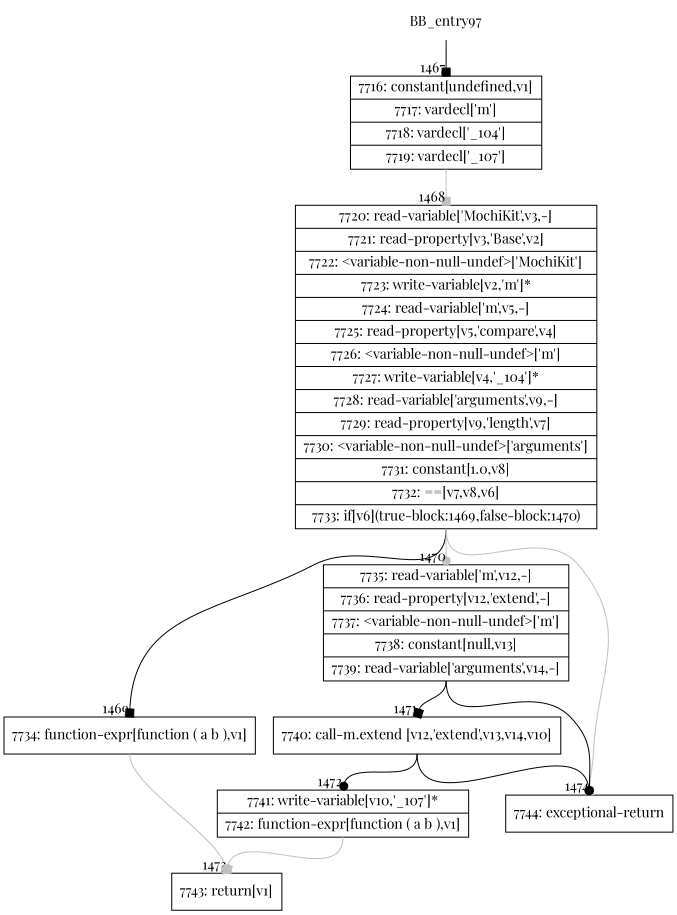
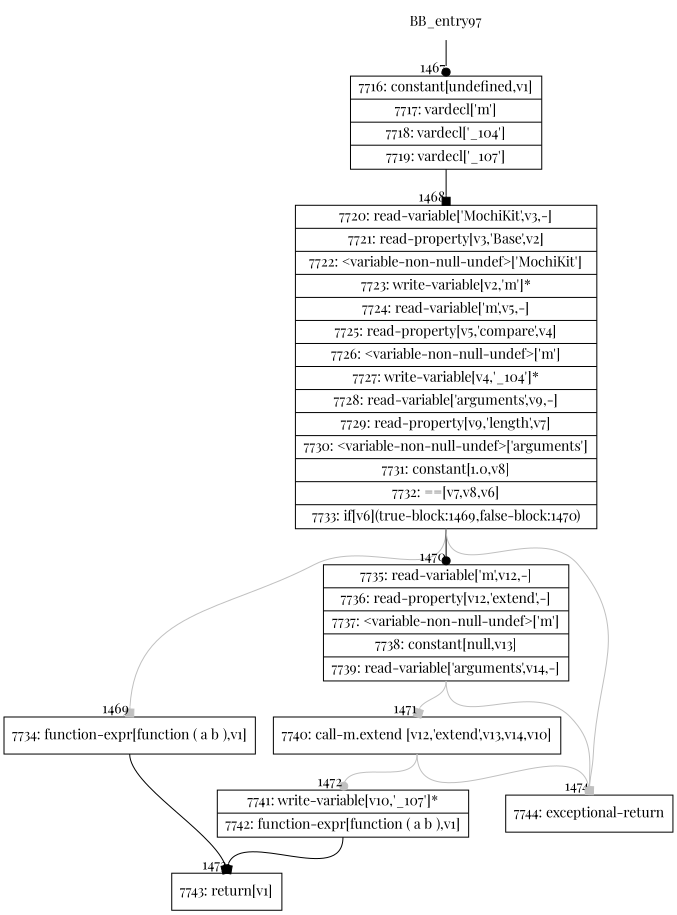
(446, 53) -> (446, 53)
(446, 182) -> (446, 182)
(446, 543) -> (446, 543)
(270, 584) -> (270, 584)
(436, 696) -> (436, 696)
(539, 703) -> (539, 703)
(384, 772) -> (384, 772)
(499, 775) -> (499, 775)
(174, 810) -> (174, 810)
(290, 856) -> (290, 856)
